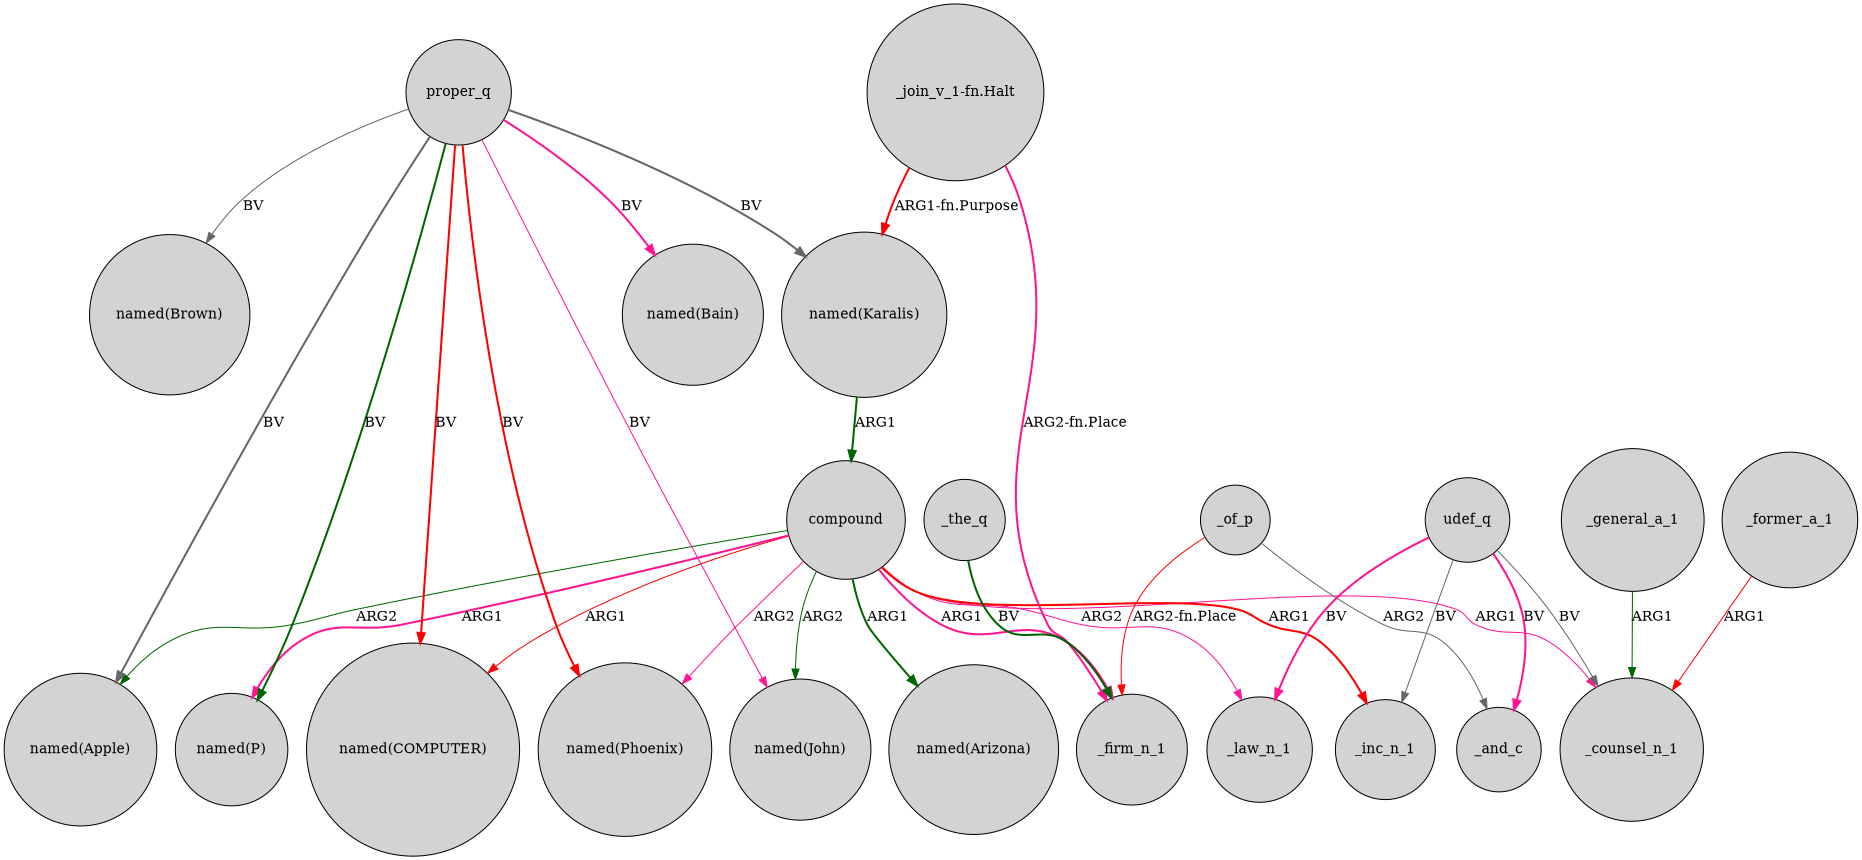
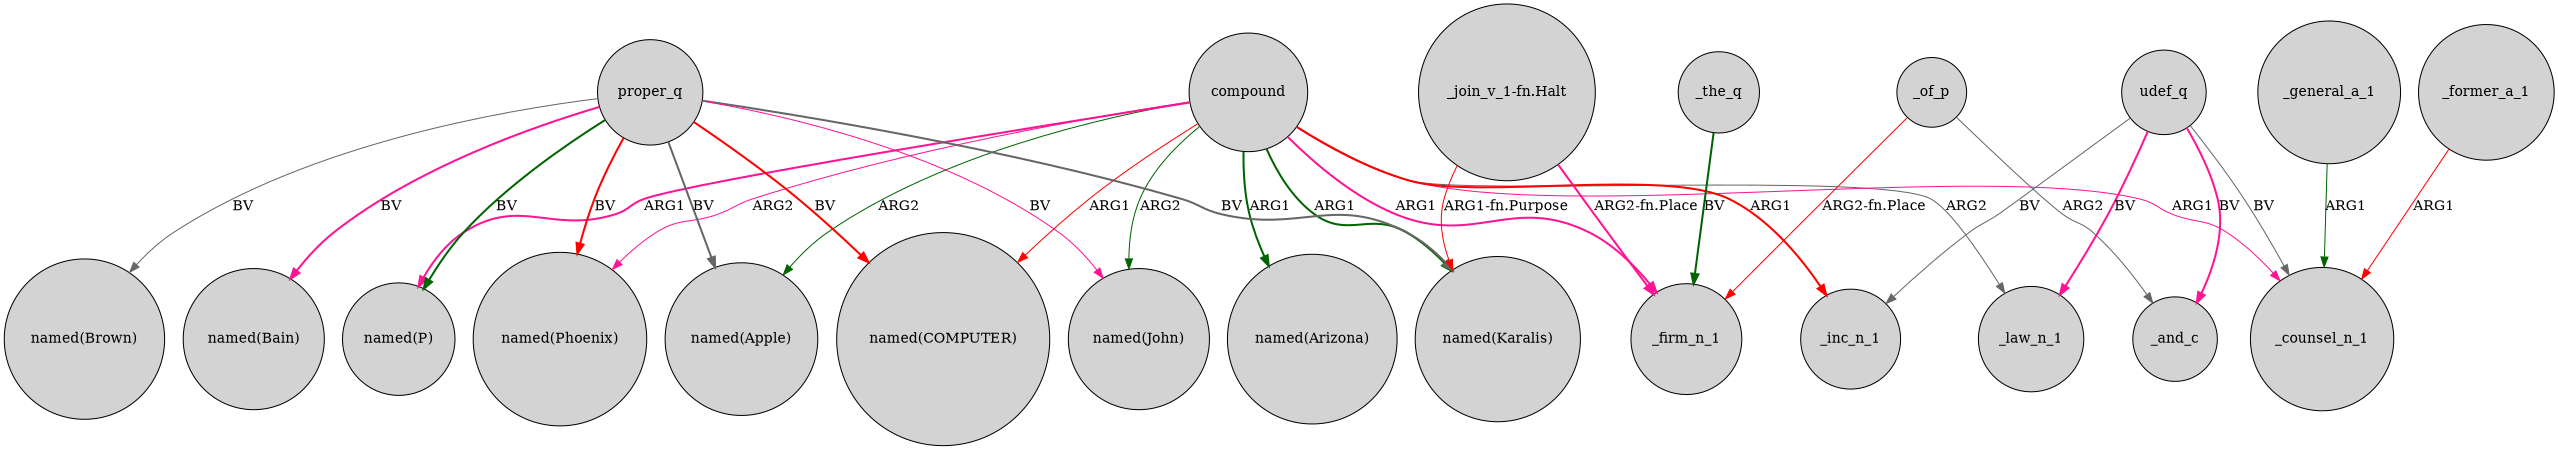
(896, 196) -> (1442, 212)
(855, 424) -> (1344, 225)
(1067, 621) -> (1720, 185)
